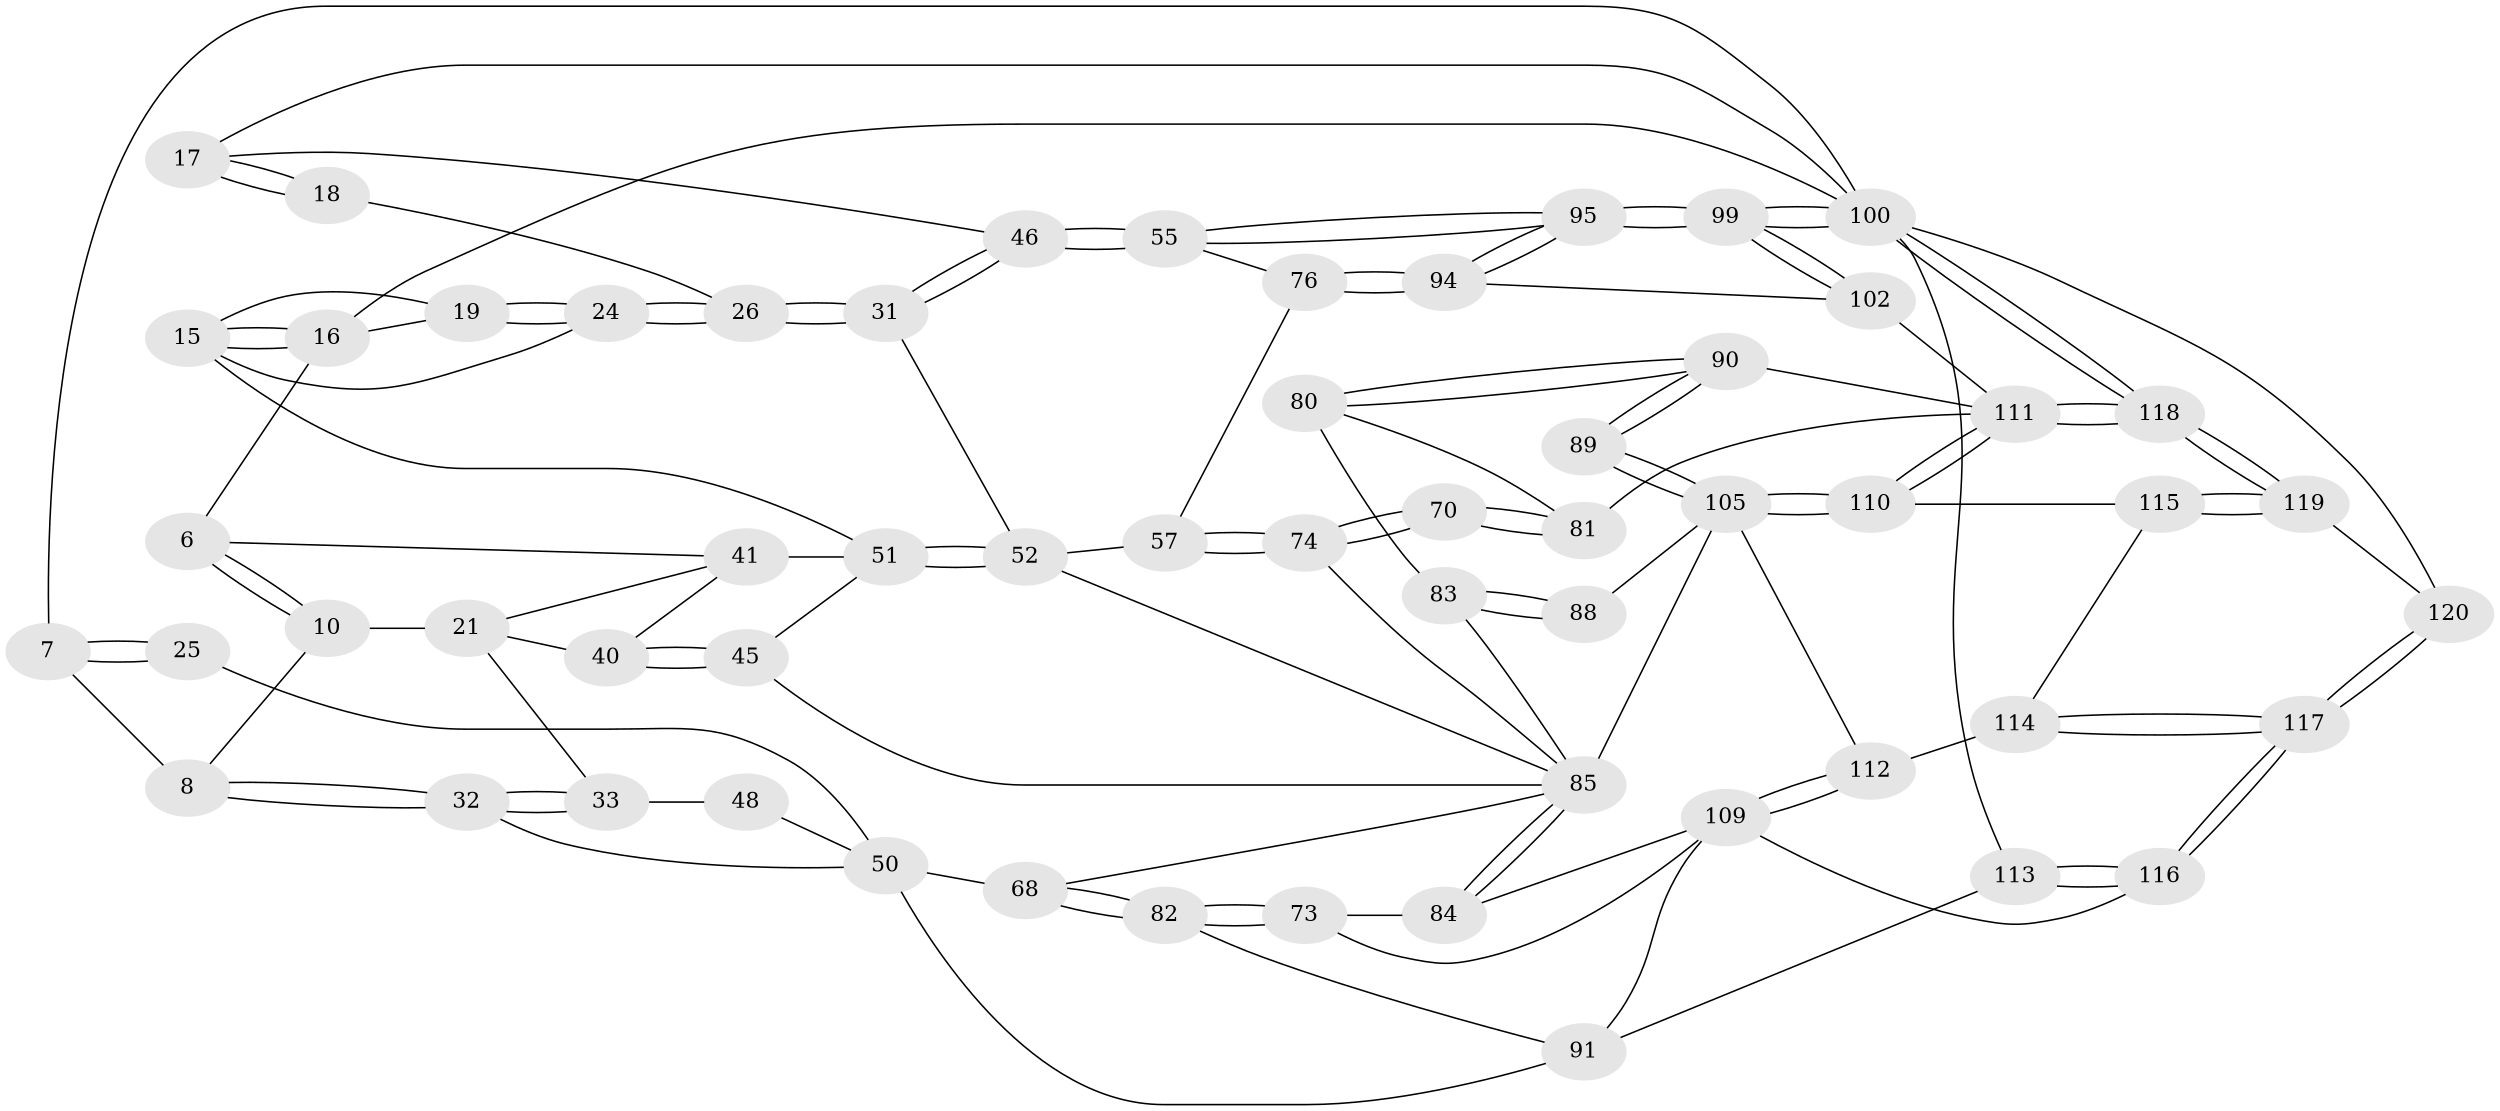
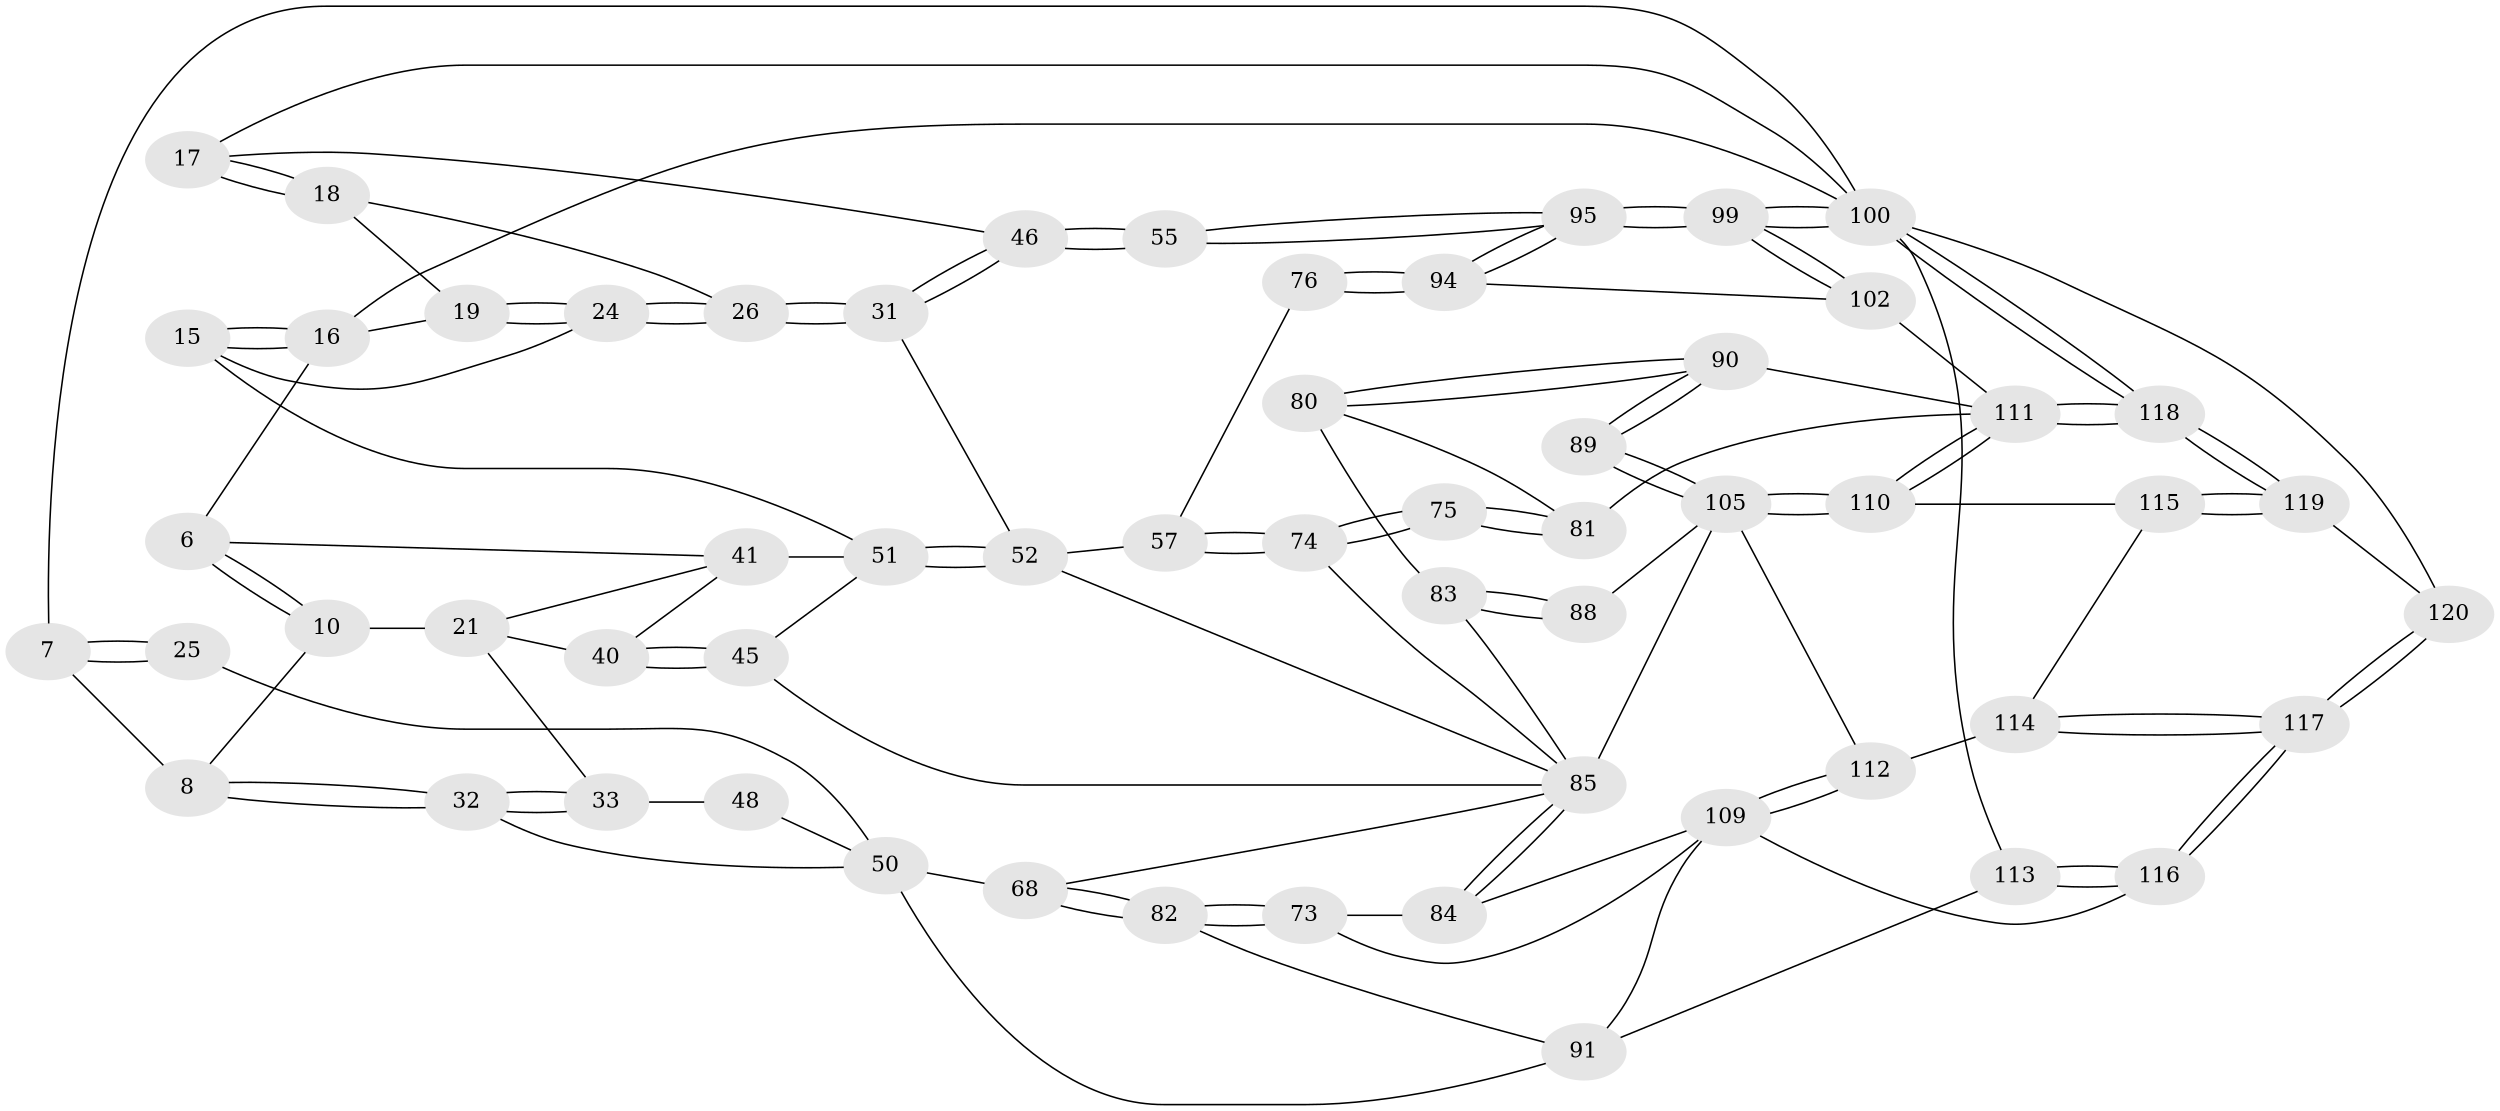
(1235, 261) -> none
(322, 292) -> (397, 254)
(1444, 512) -> (1444, 512)
